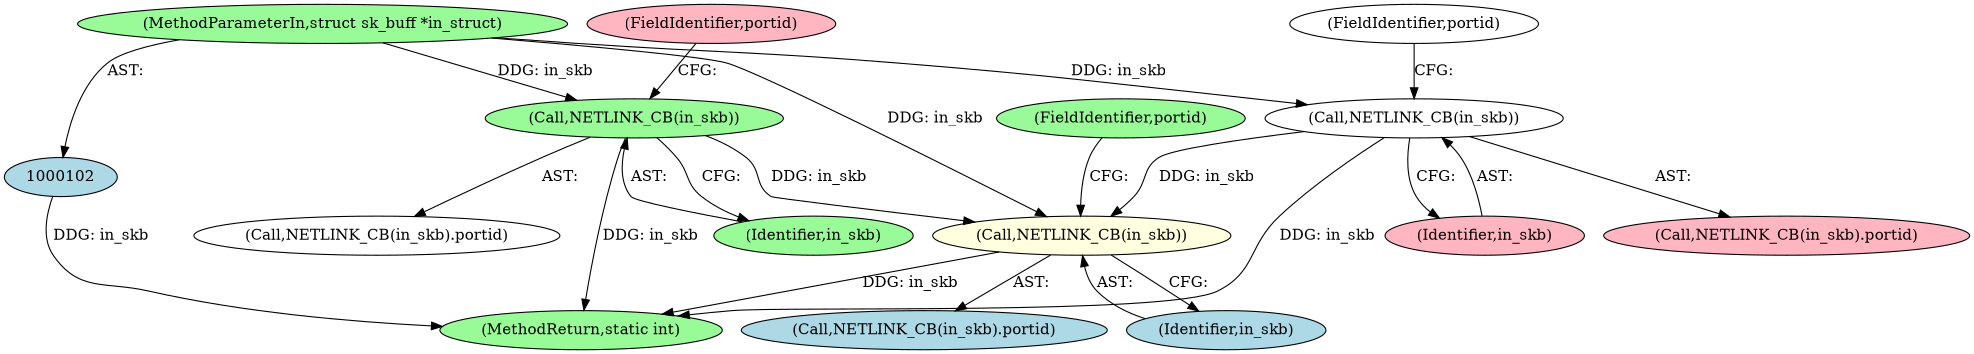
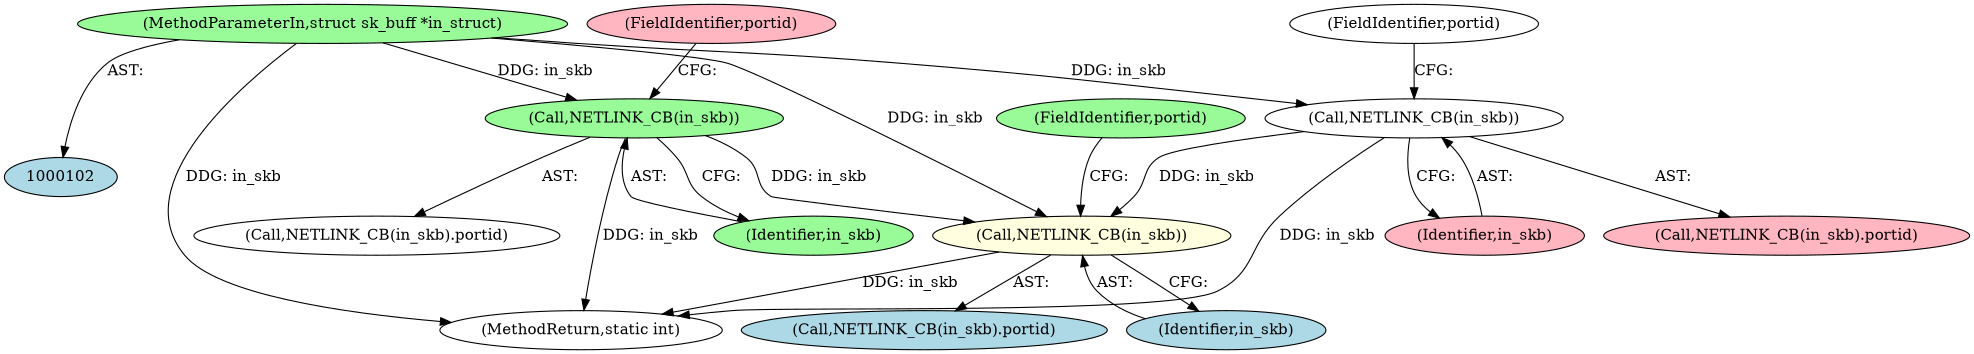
(207, 302) -> (186, 256)
(581, 330) -> (581, 330)
